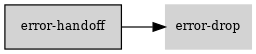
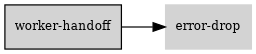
(63, 27) -> (63, 27)
